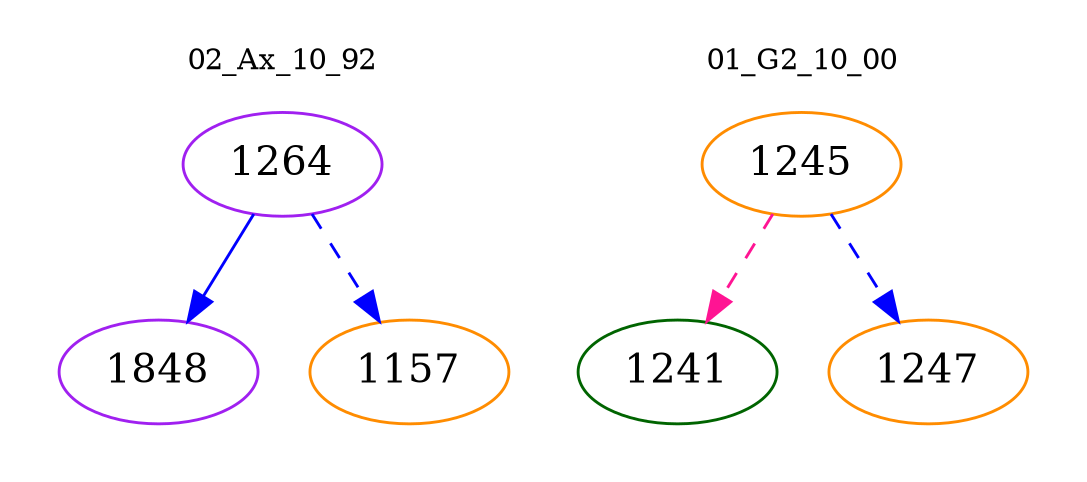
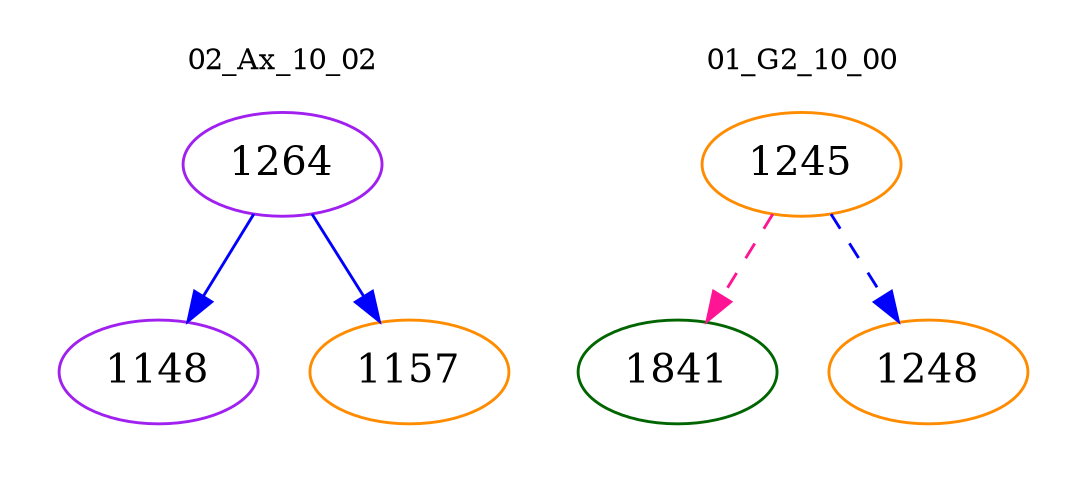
(283, 62) -> (283, 62)
(338, 255) -> (338, 255)
(159, 372) -> (159, 372)
(678, 372) -> (678, 372)
(928, 372) -> (928, 372)
